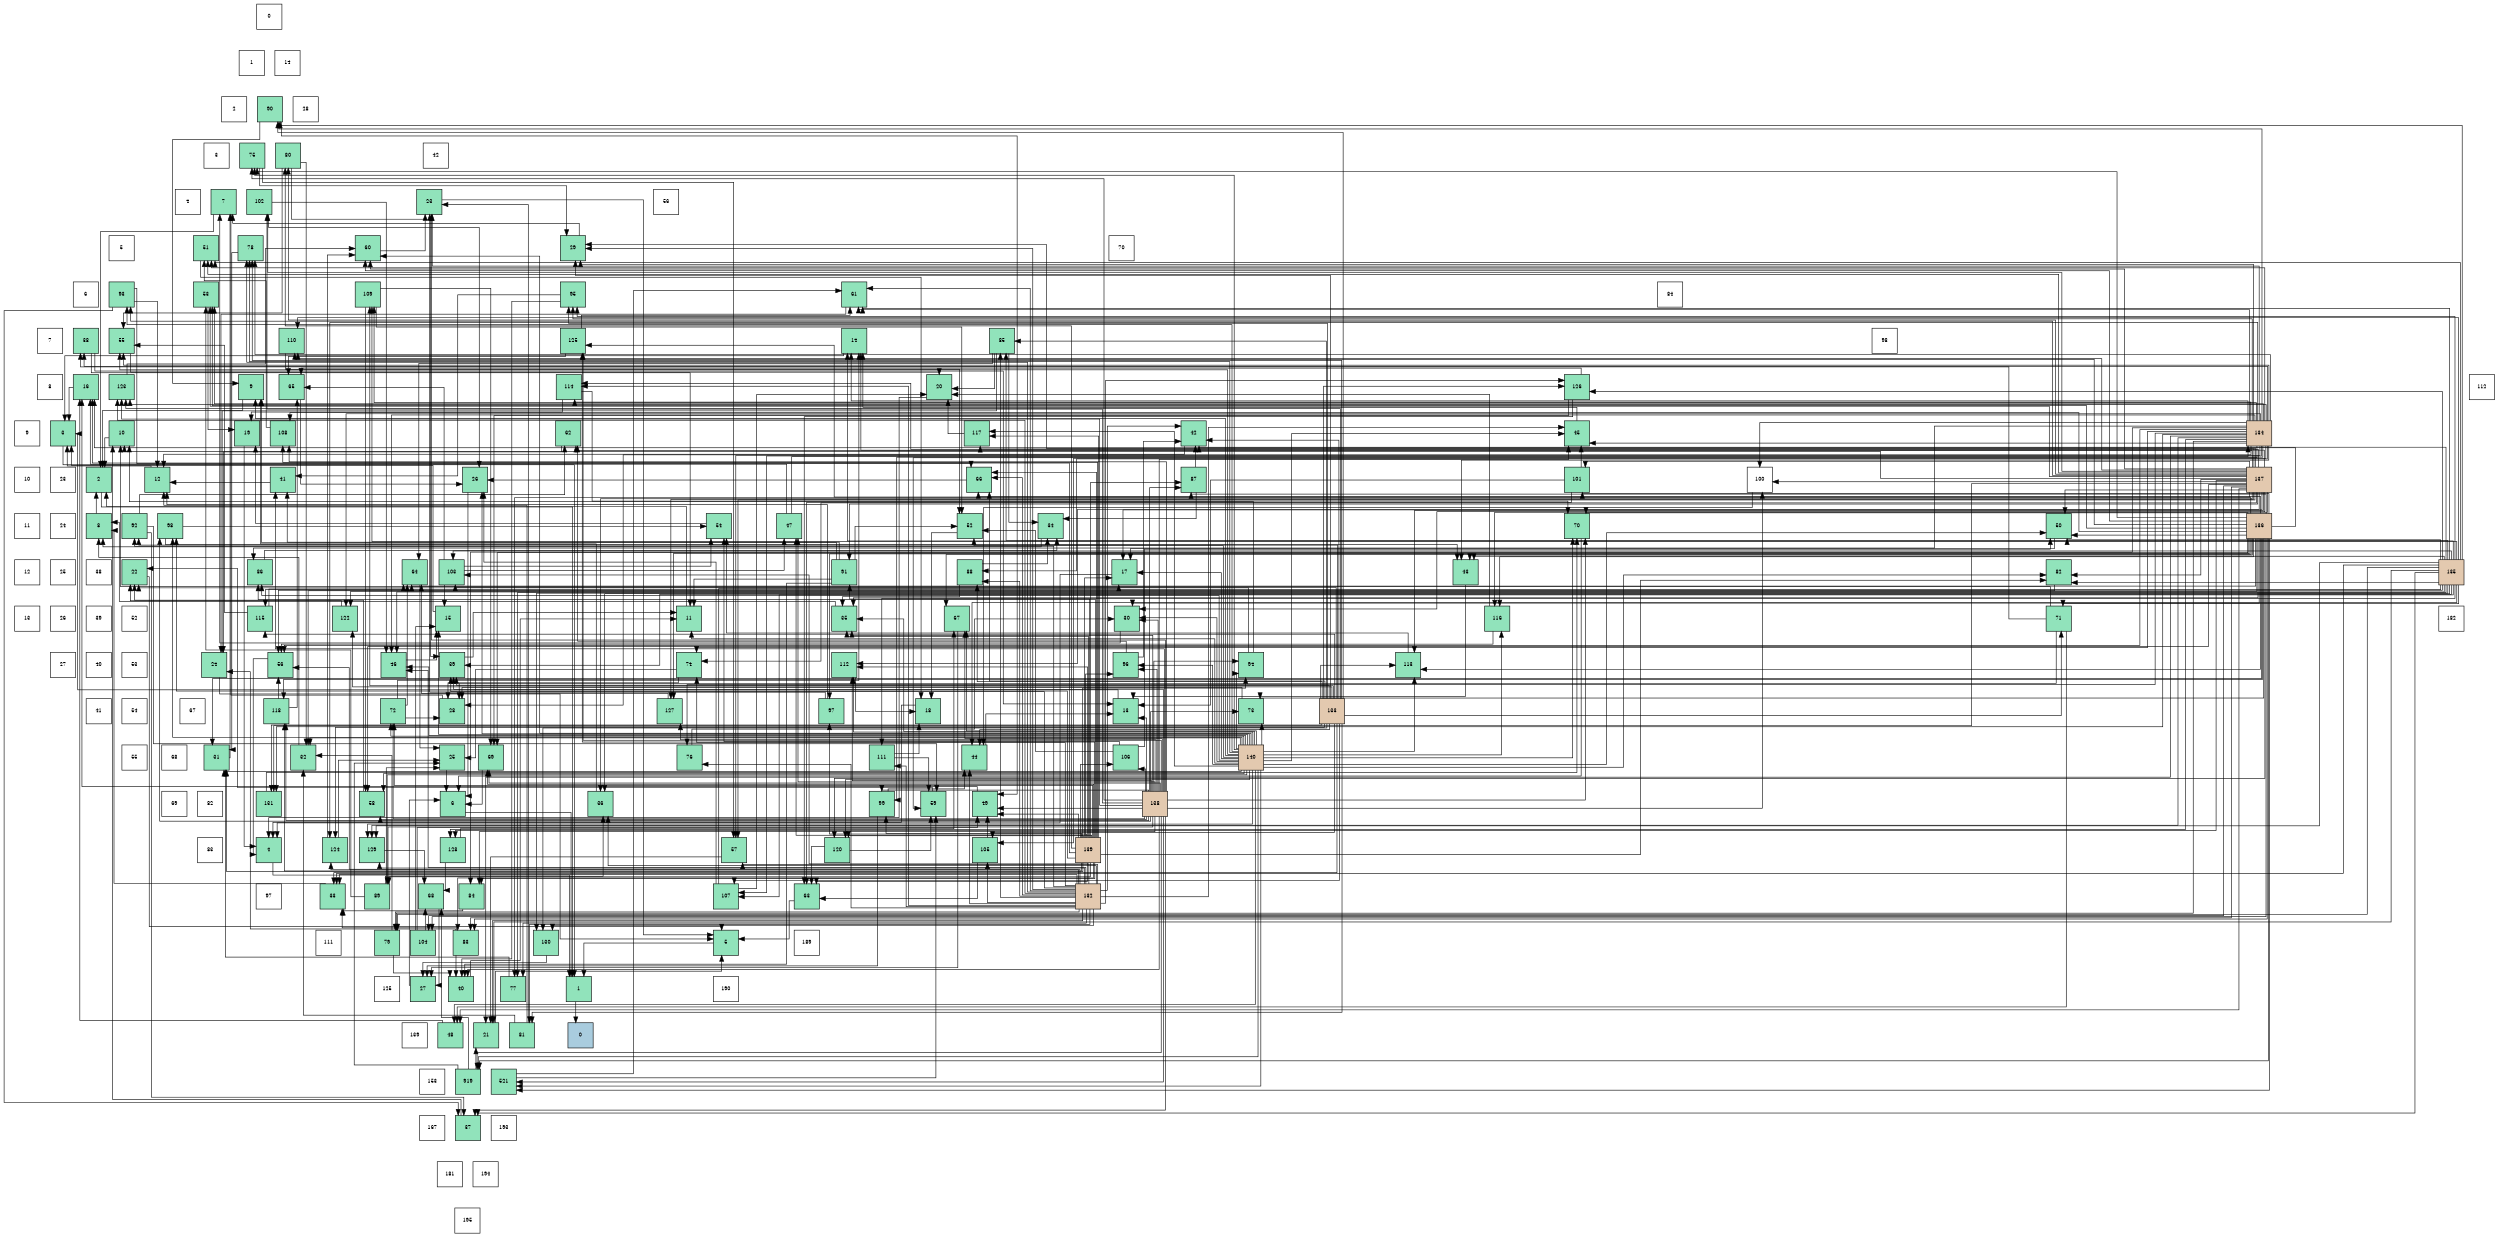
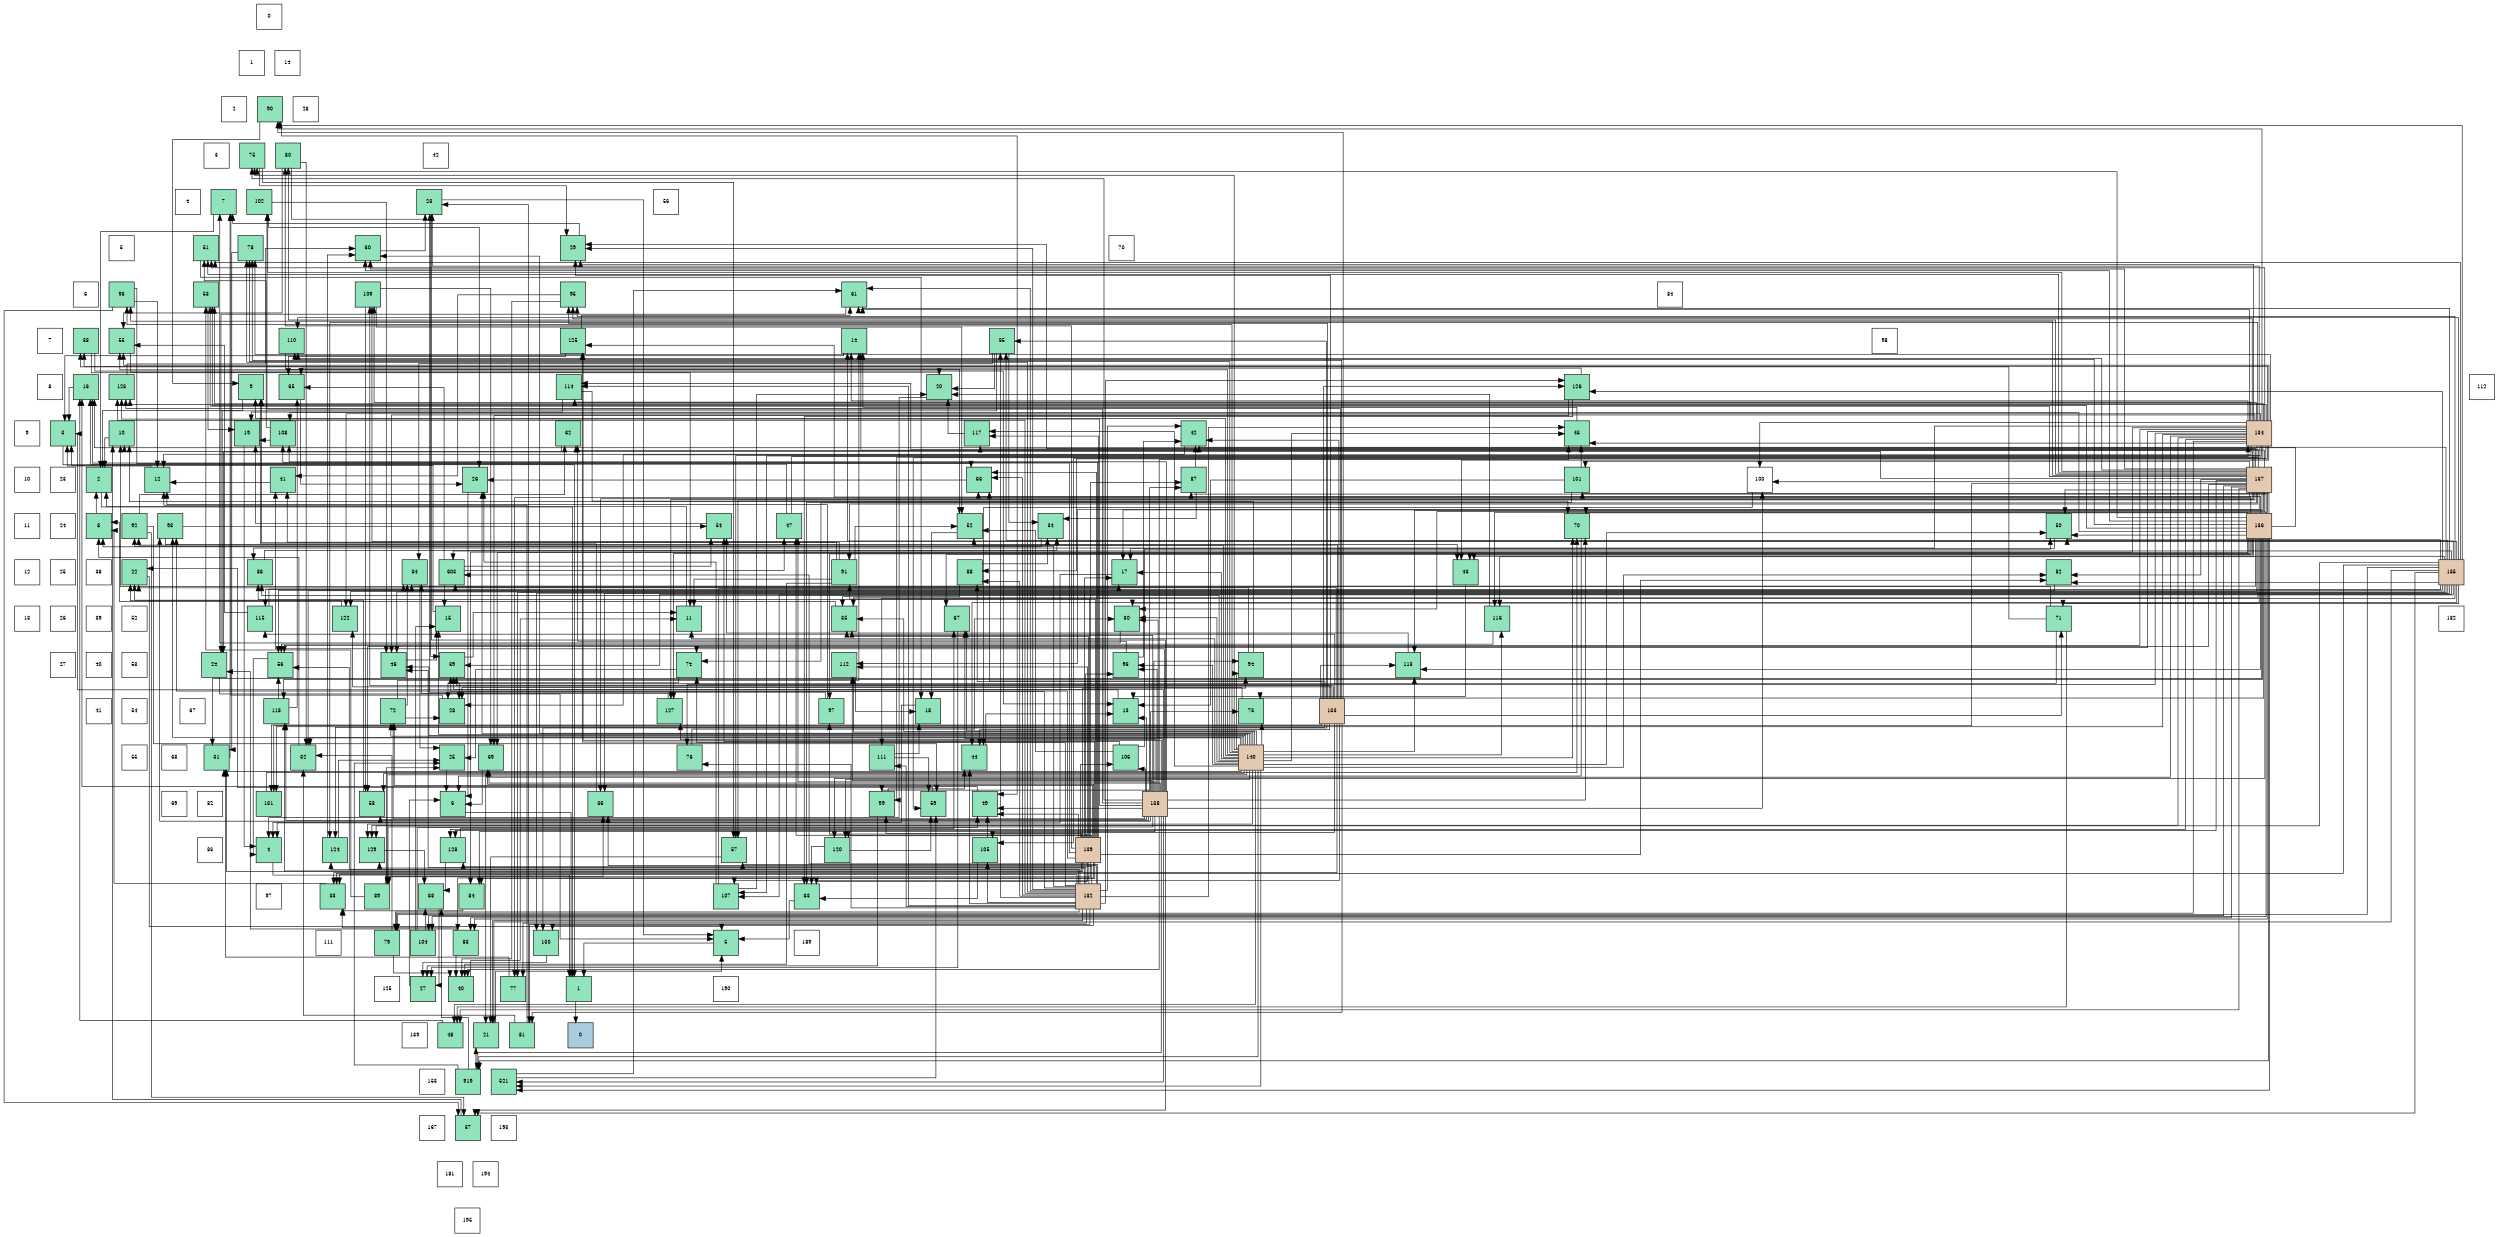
none -> (268, 440)
(452, 572) -> (452, 572)
none -> (786, 866)
